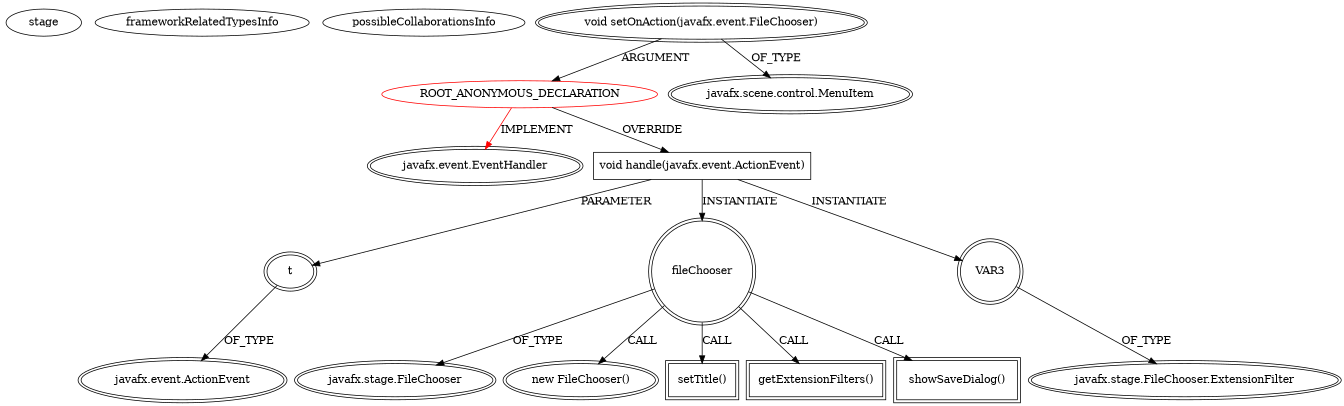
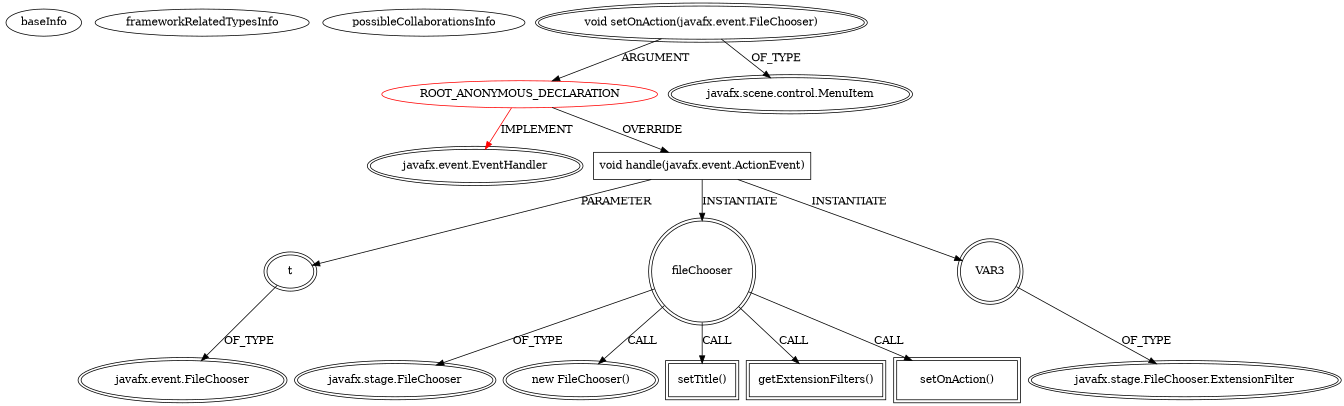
(44, 23) -> (44, 23)
(183, 380) -> (183, 380)
(957, 380) -> (957, 380)
